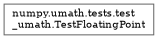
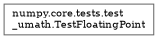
(79, 19) -> (79, 19)
